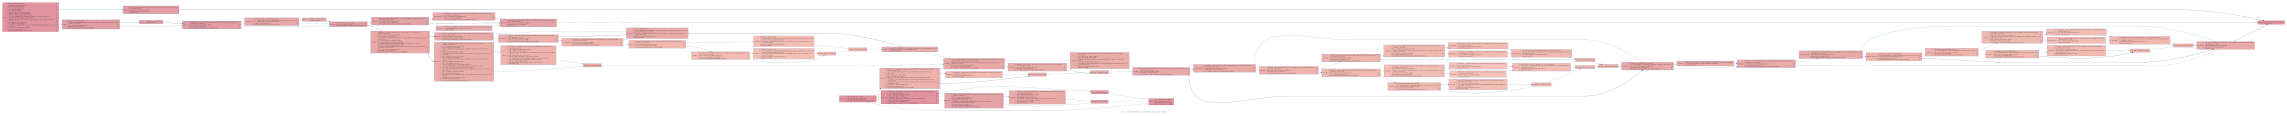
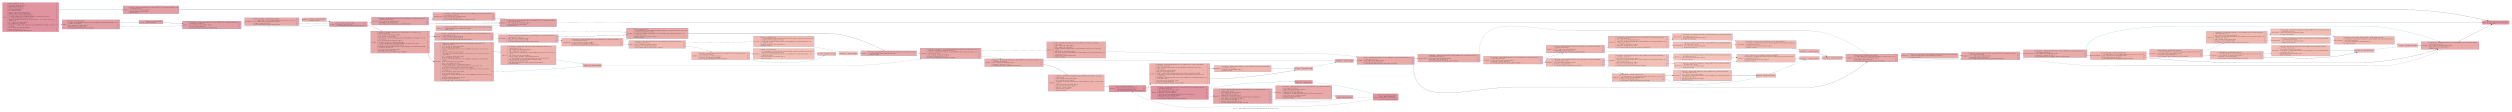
none -> (1076, 83)
